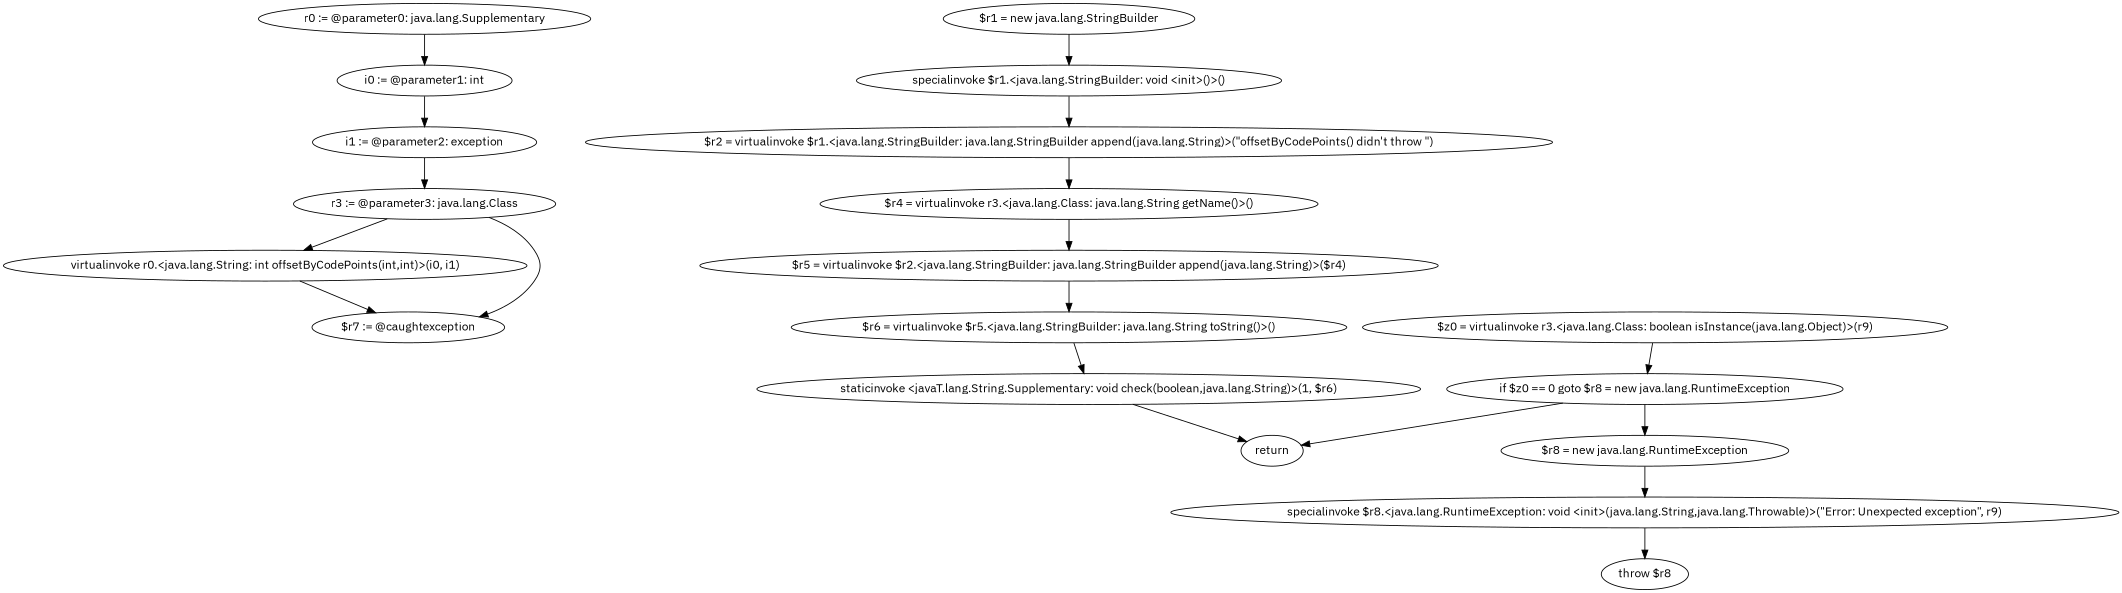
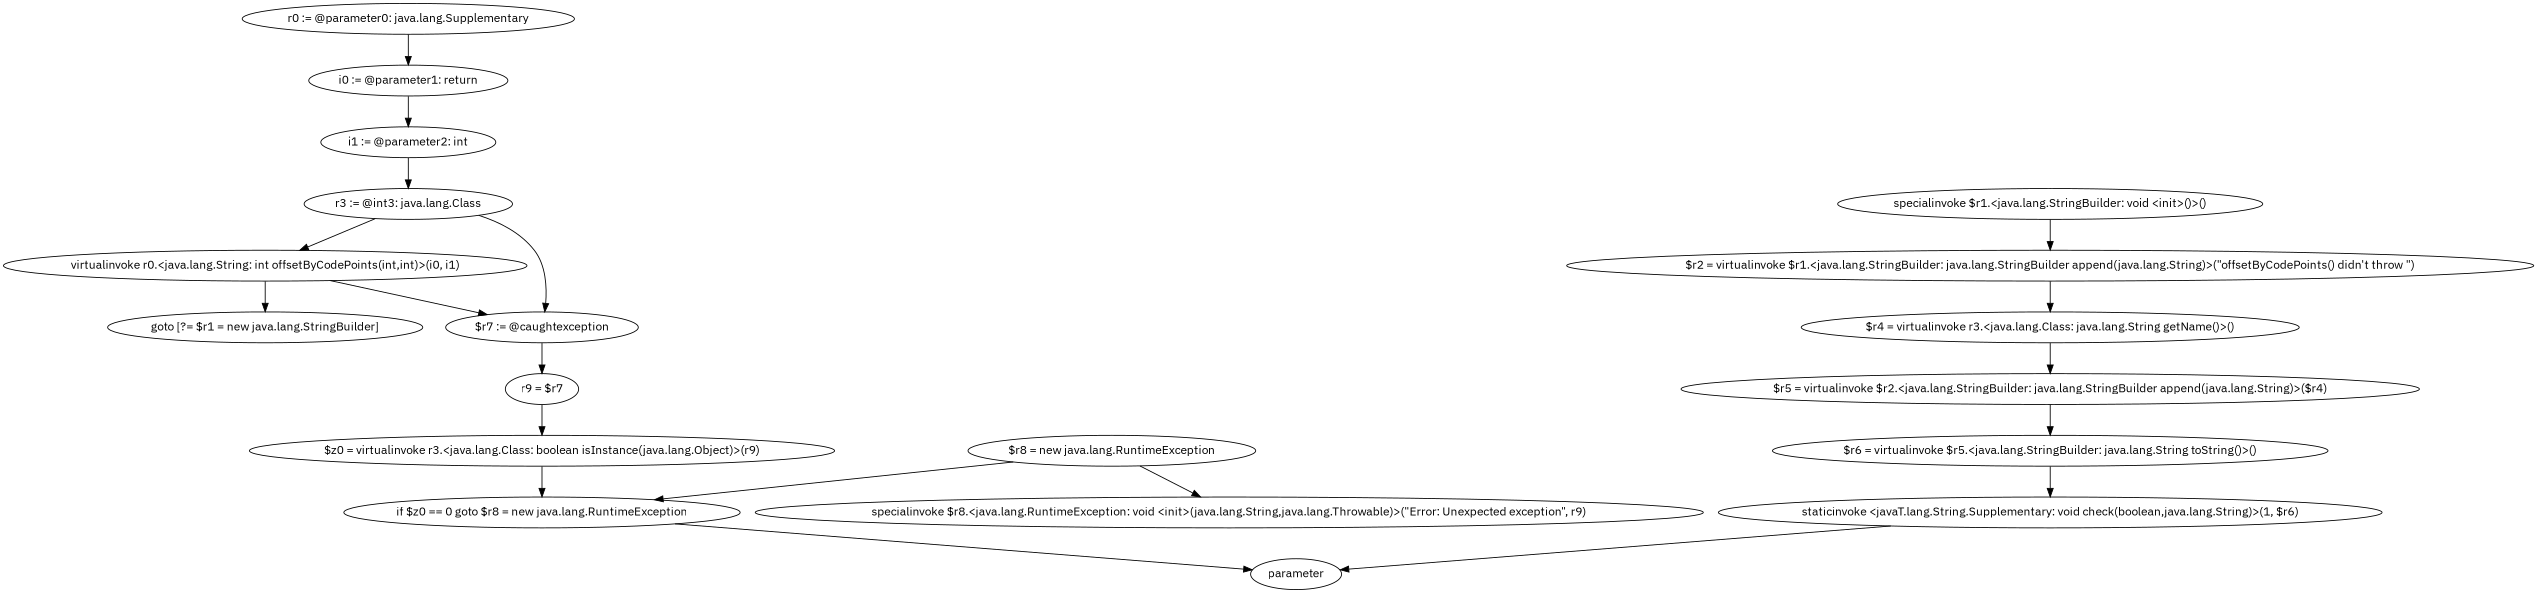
(1069, 19) -> none
(425, 81) -> (408, 81)
(425, 142) -> (408, 142)
(425, 204) -> (408, 204)
none -> (265, 327)
none -> (542, 389)
(1645, 416) -> (838, 480)
(1272, 451) -> (1296, 574)
(1645, 574) -> none
